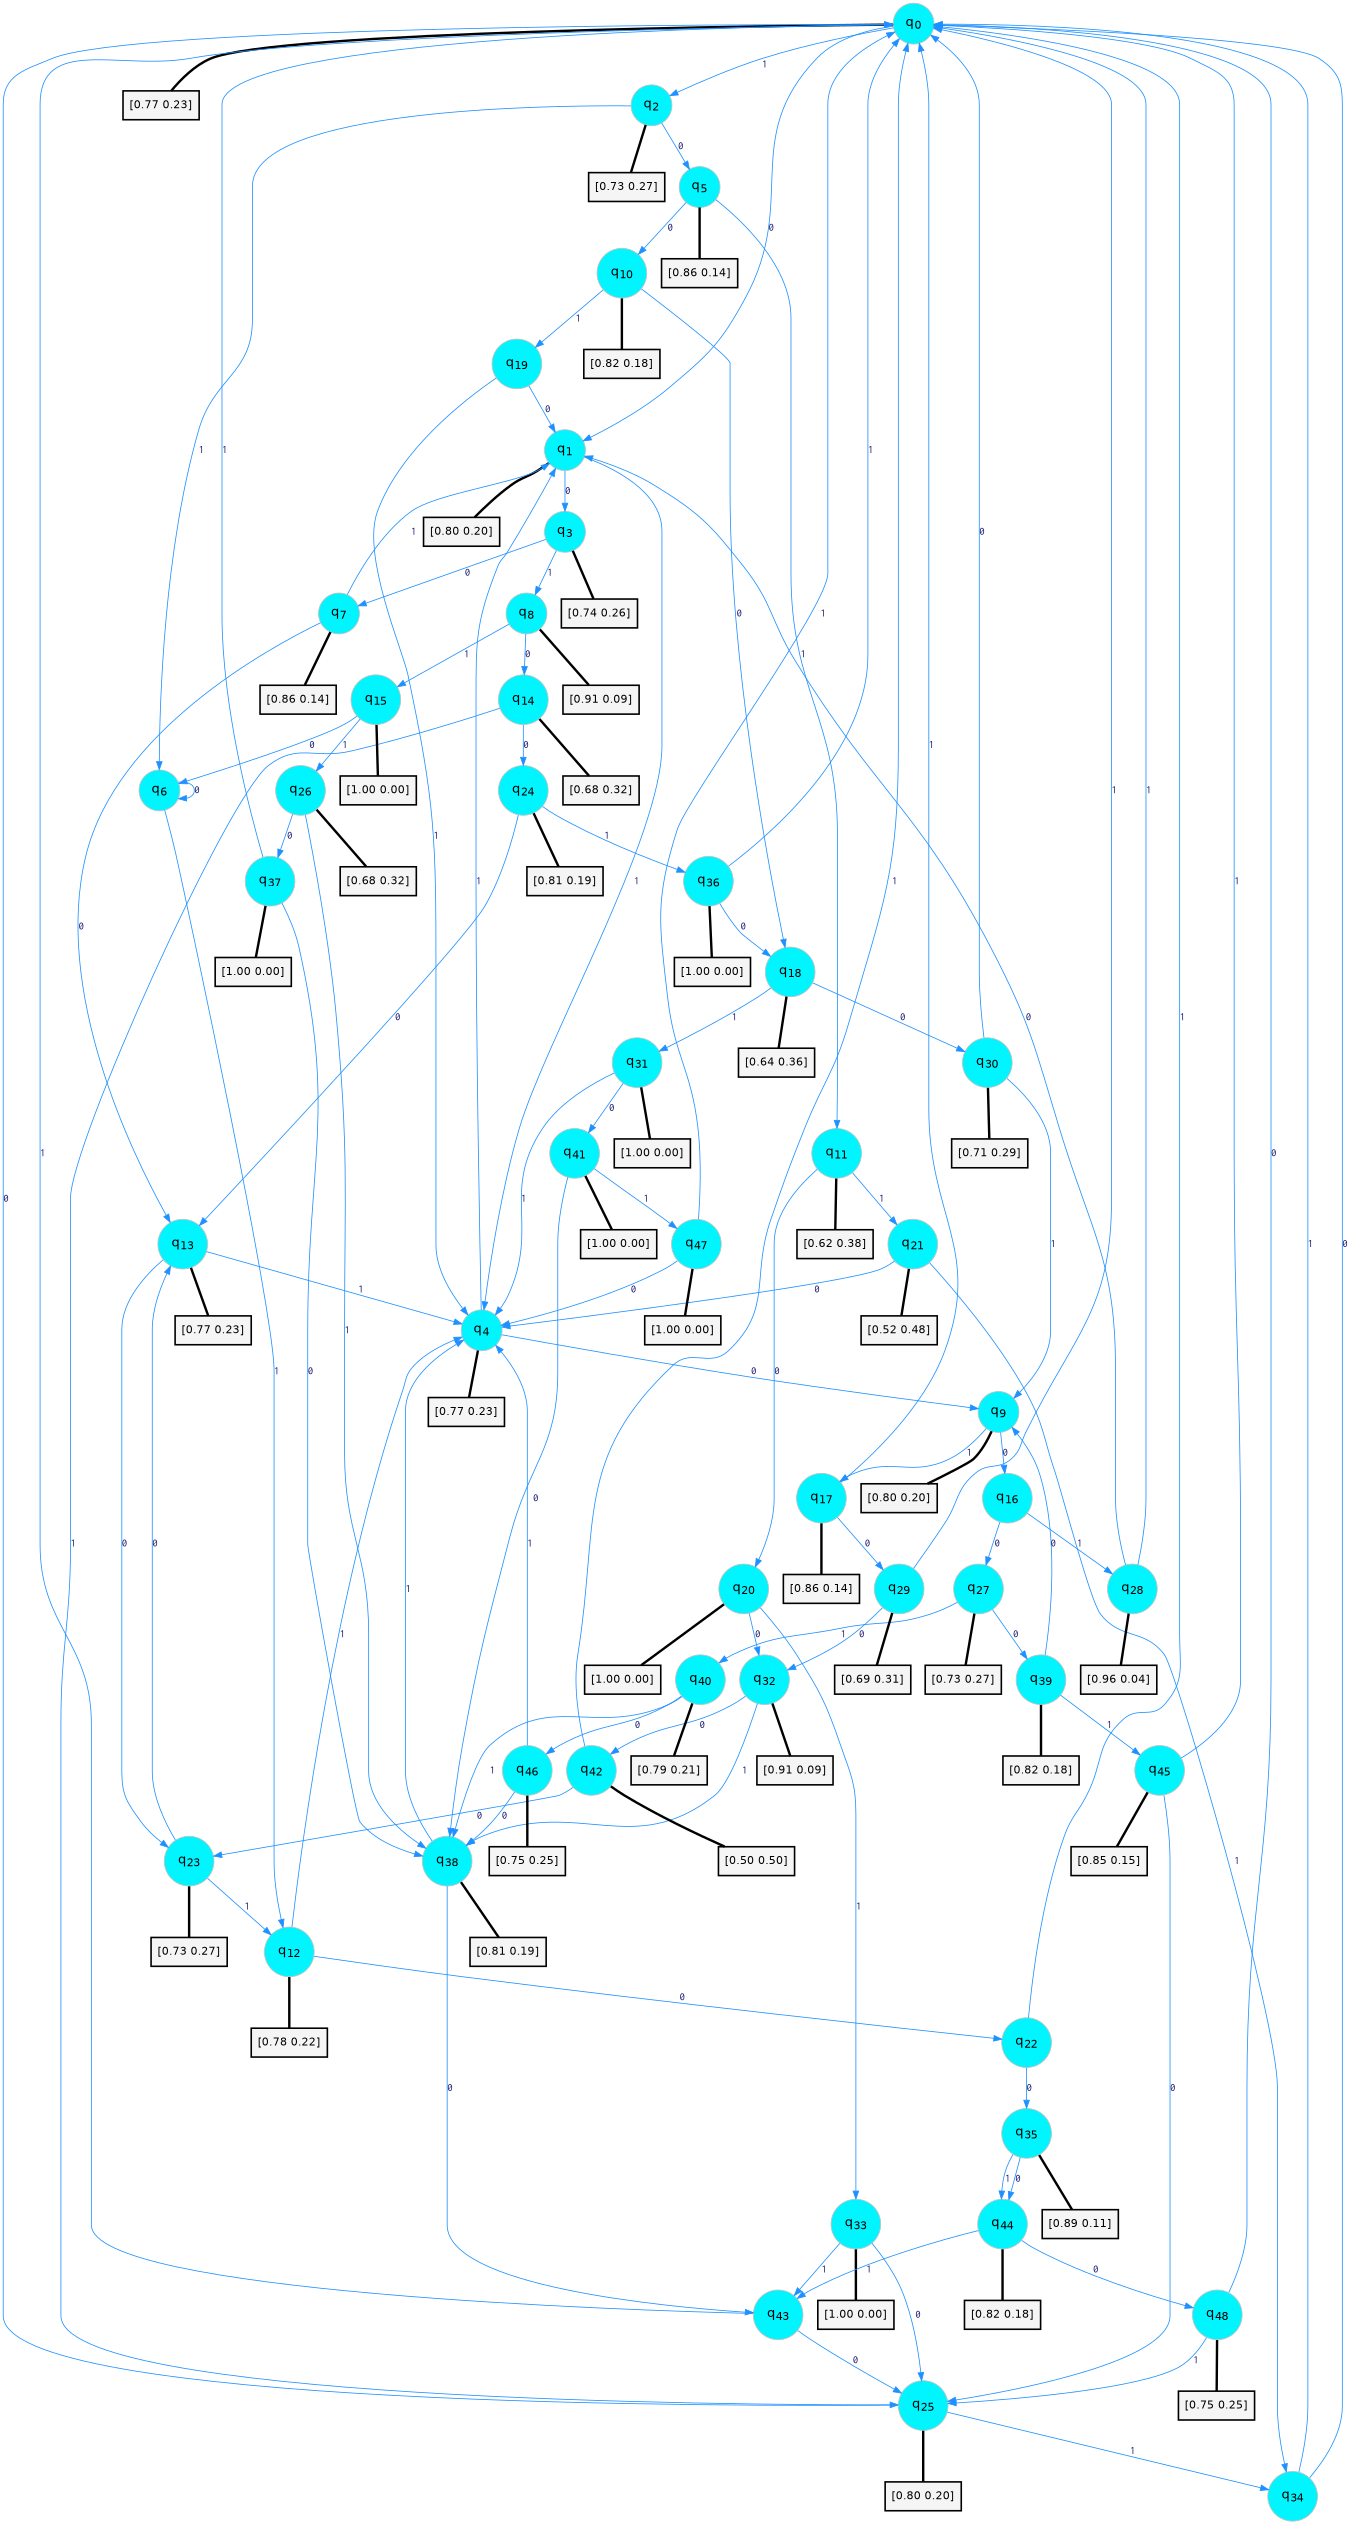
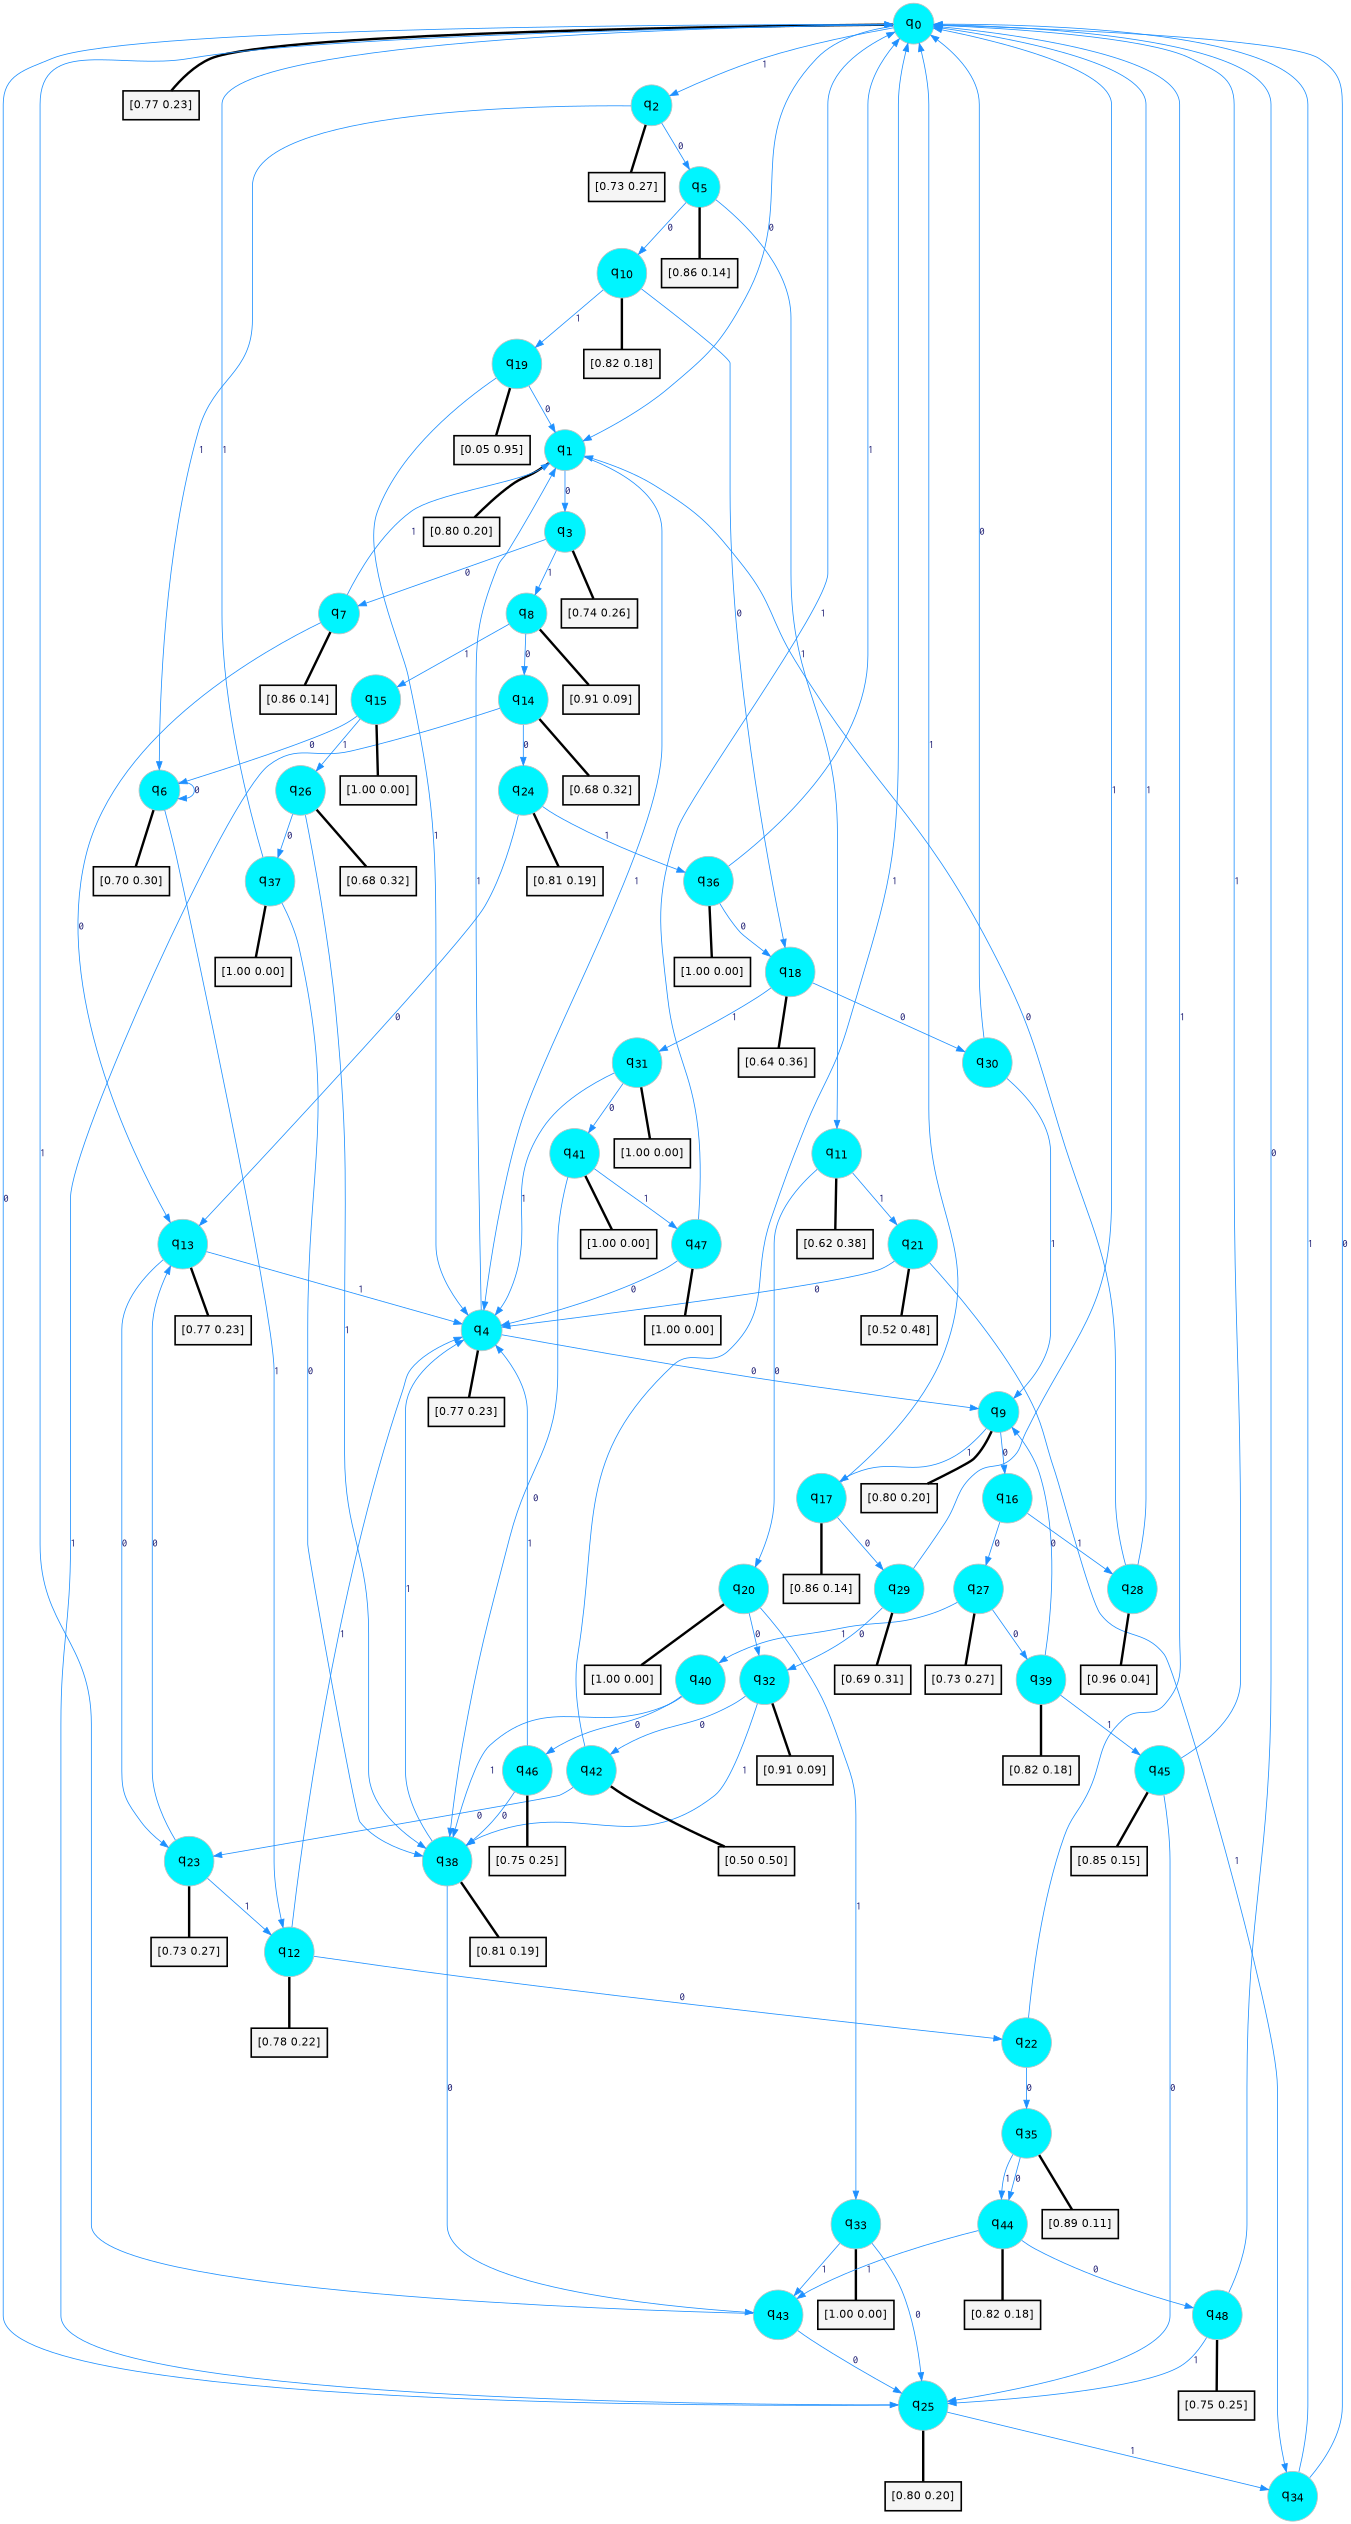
none -> (492, 450)
none -> (131, 881)
(990, 1153) -> none
(669, 1770) -> none
